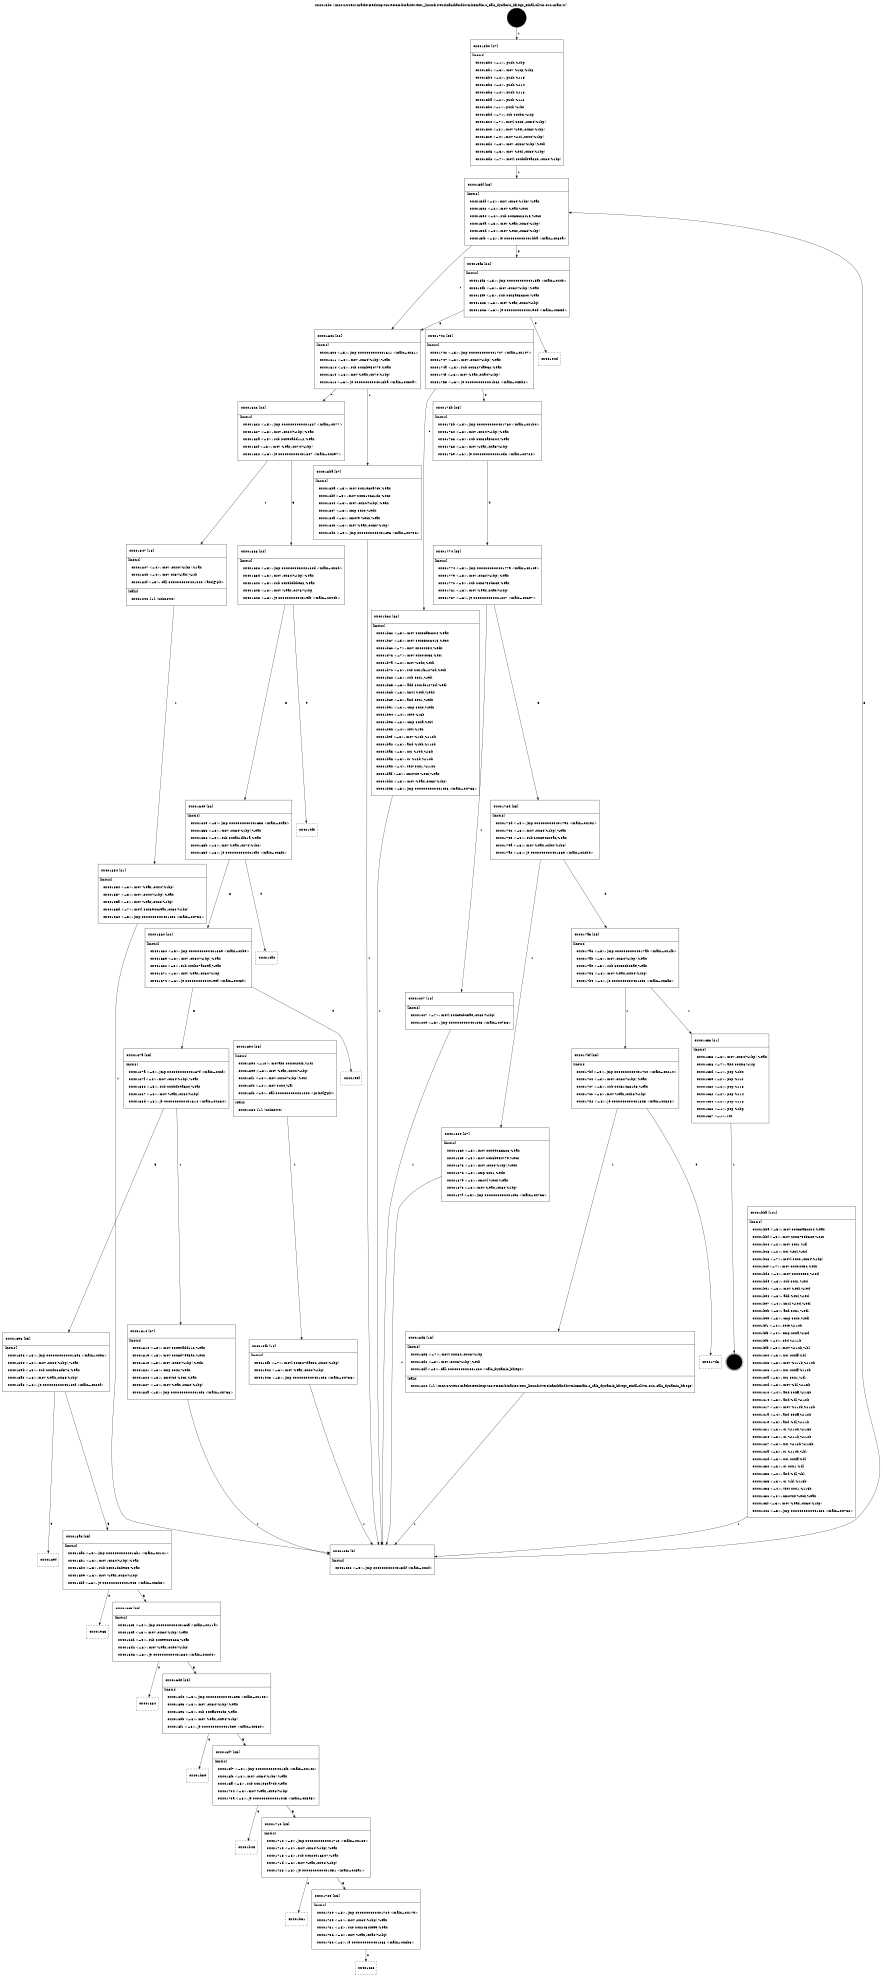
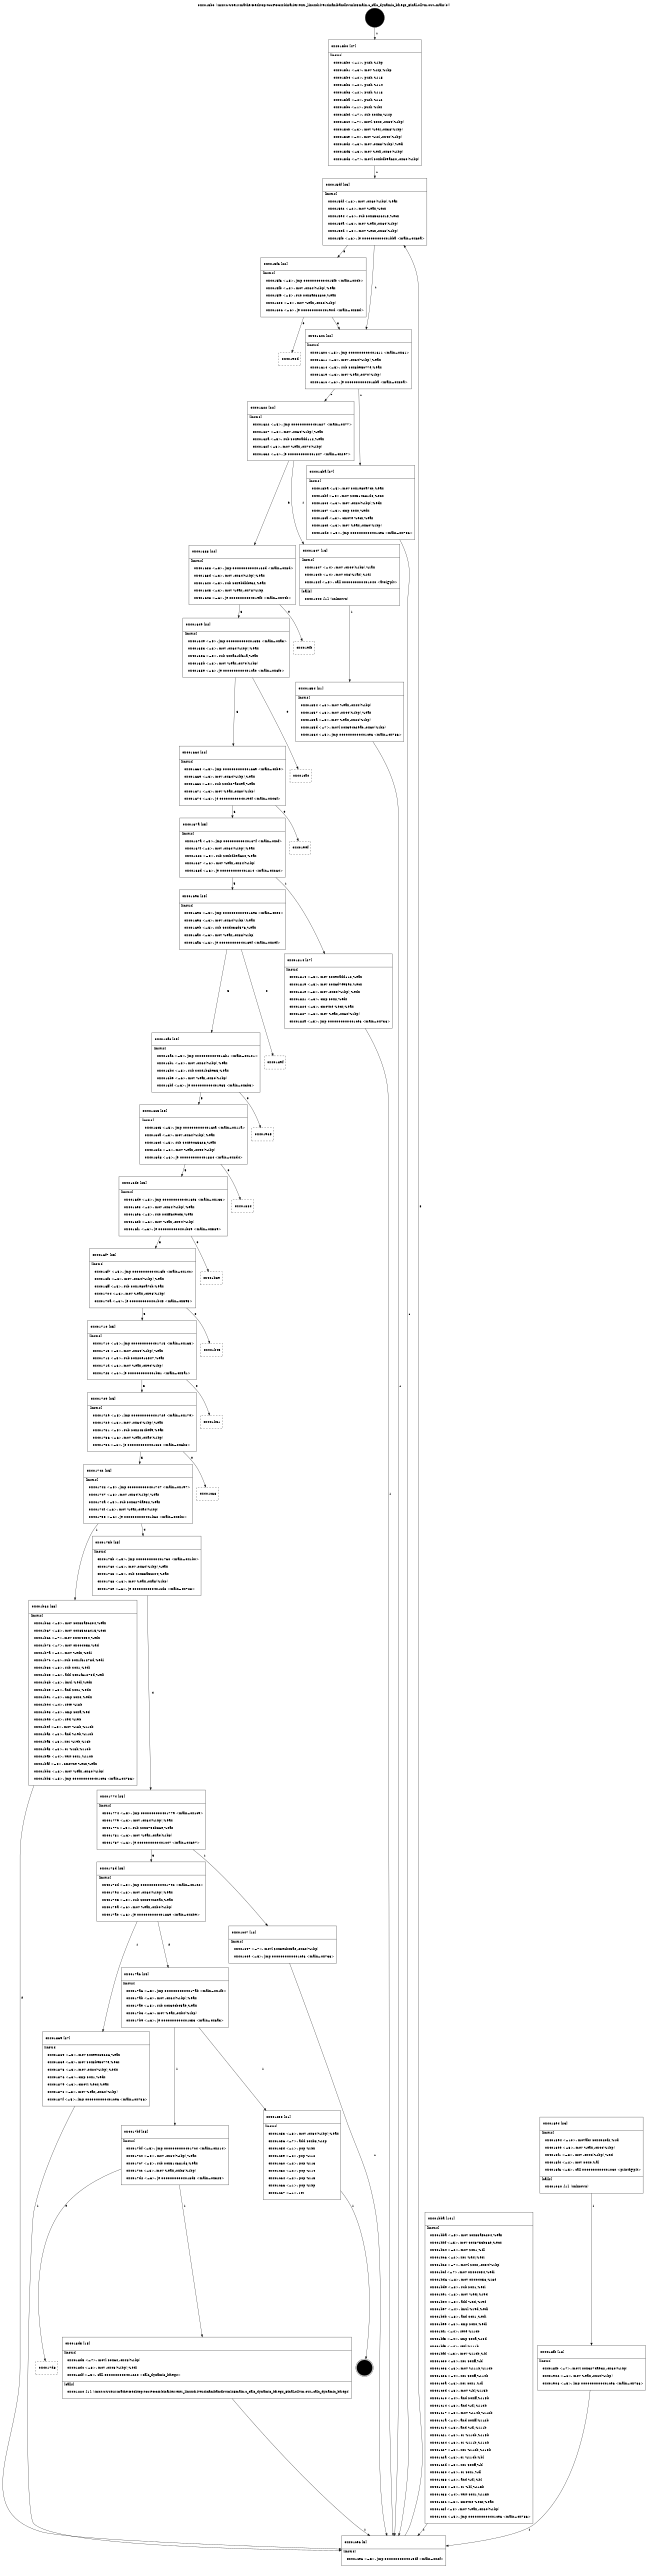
(379, 1011) -> (22, 1998)
none -> (140, 1457)
